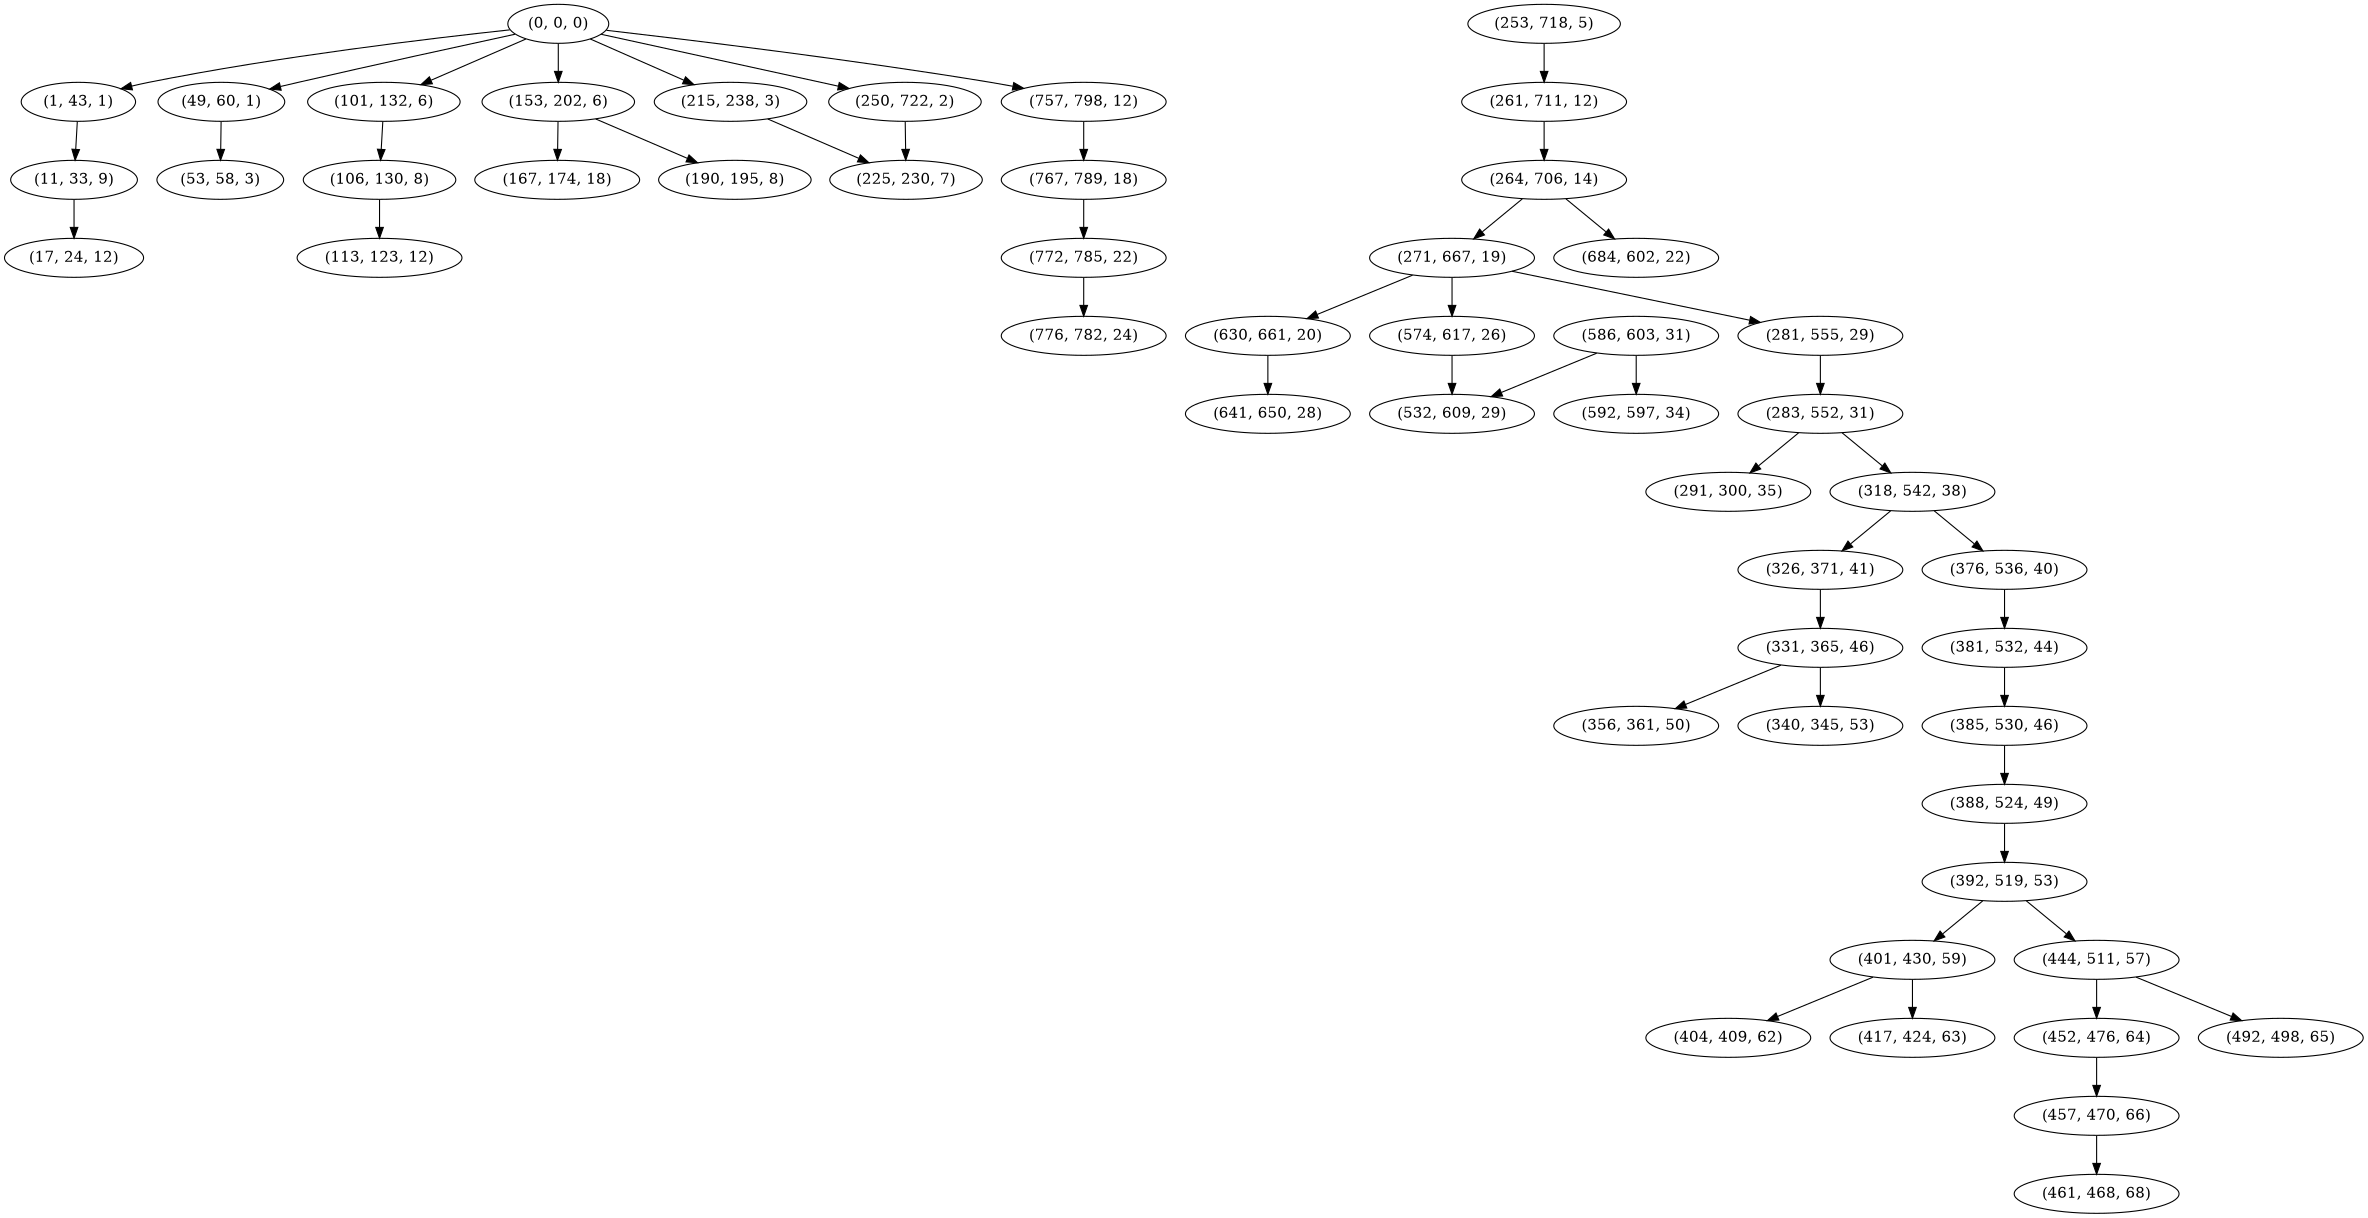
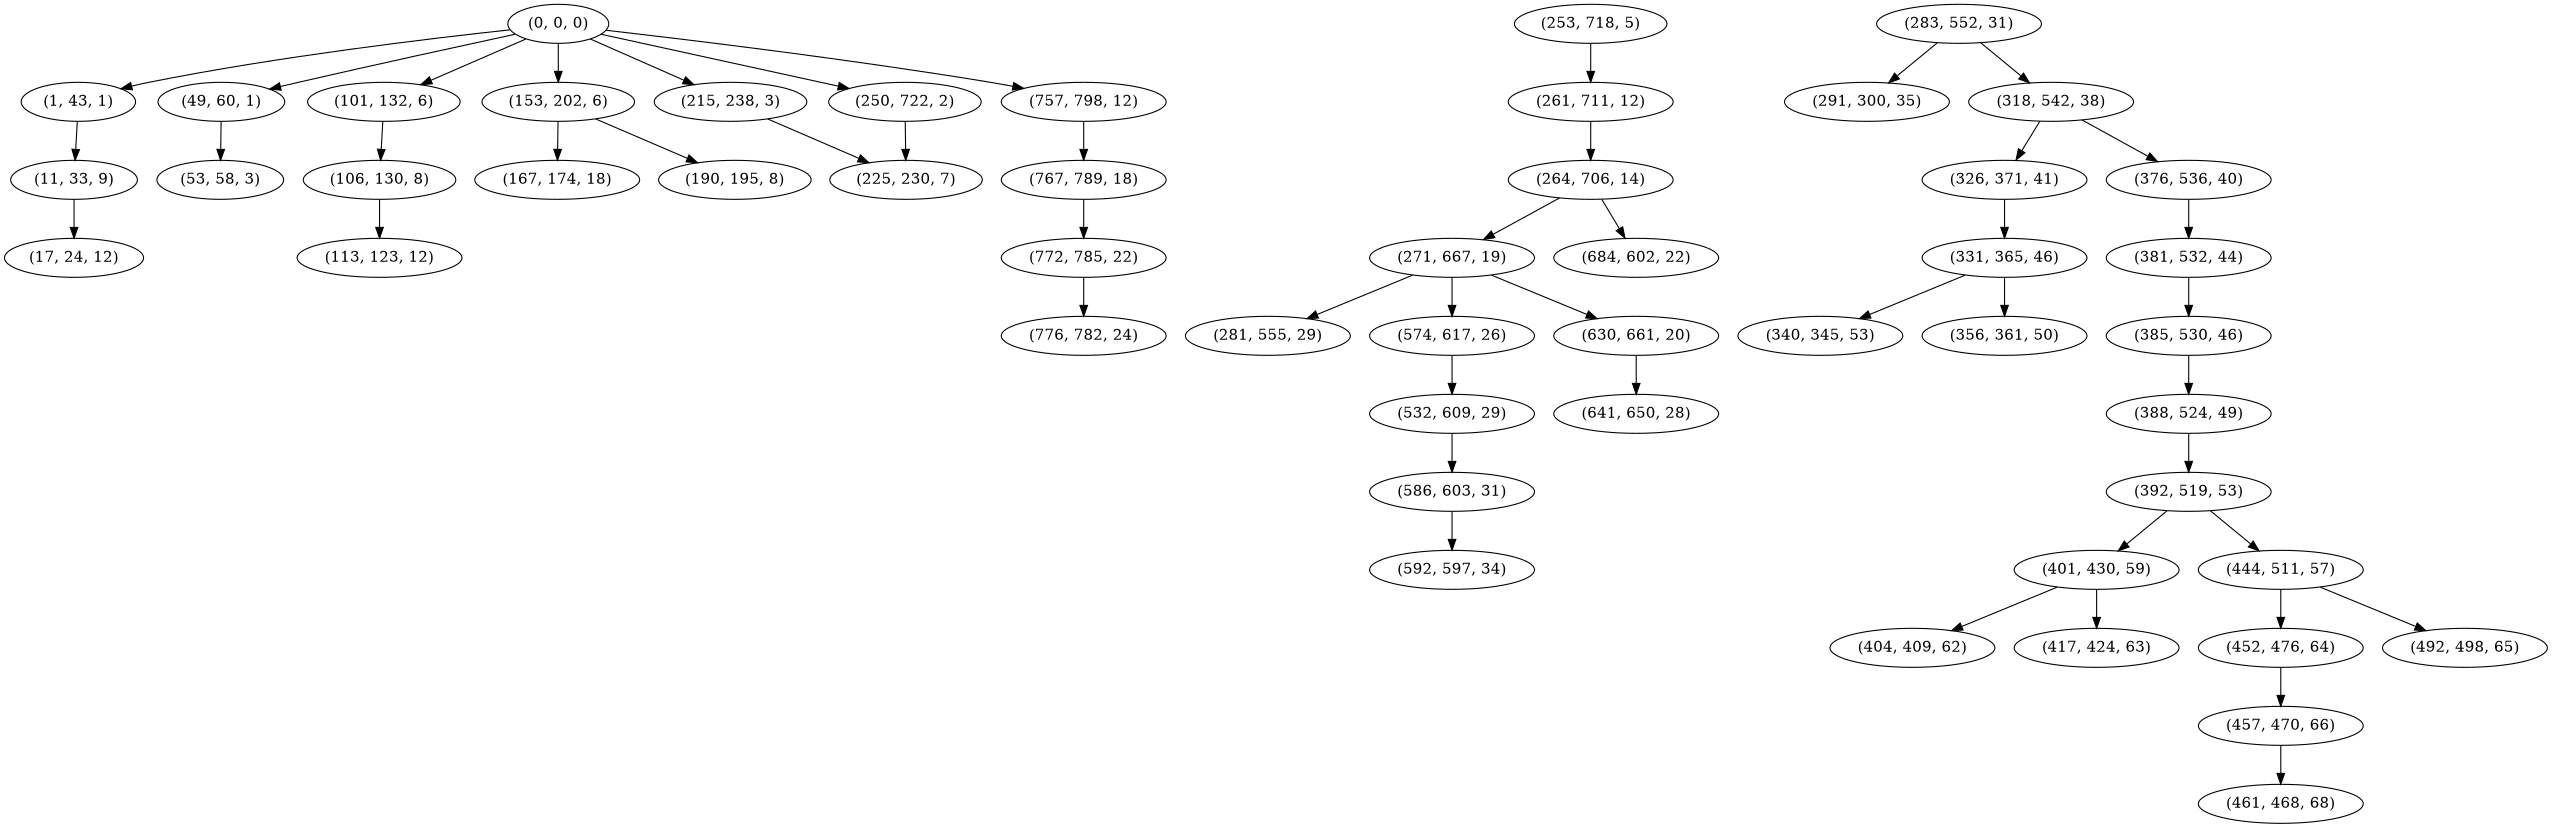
(1820, 370) -> none
(1549, 373) -> (1452, 448)
